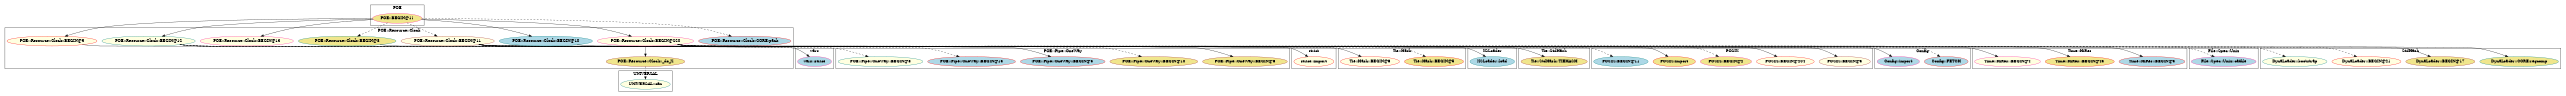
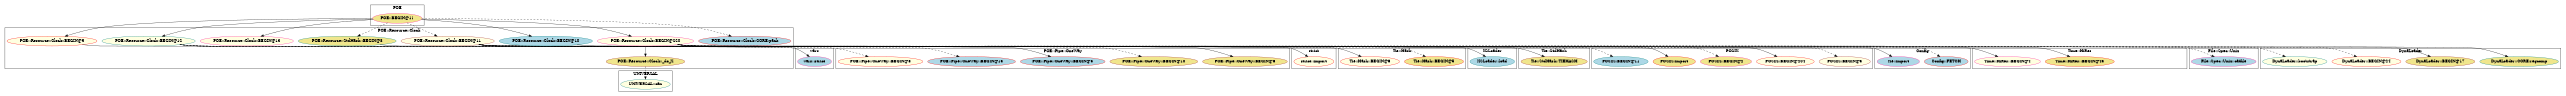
(347, 41) -> (347, 41)
(1158, 46) -> (1158, 46)
(2411, 51) -> (2411, 51)
(880, 62) -> (880, 62)
(1898, 62) -> (1898, 62)
(2152, 62) -> none
(2366, 62) -> (2366, 62)
